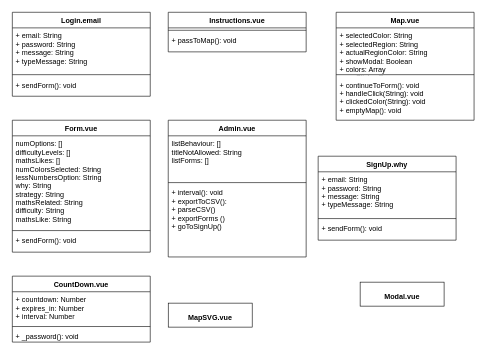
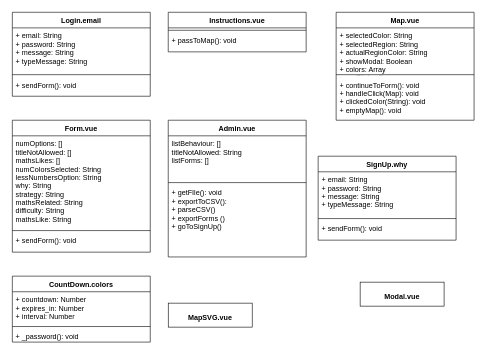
(383, 85) -> (383, 85)
(41, 144) -> (41, 144)
(202, 193) -> (201, 193)
(81, 284) -> (81, 284)
